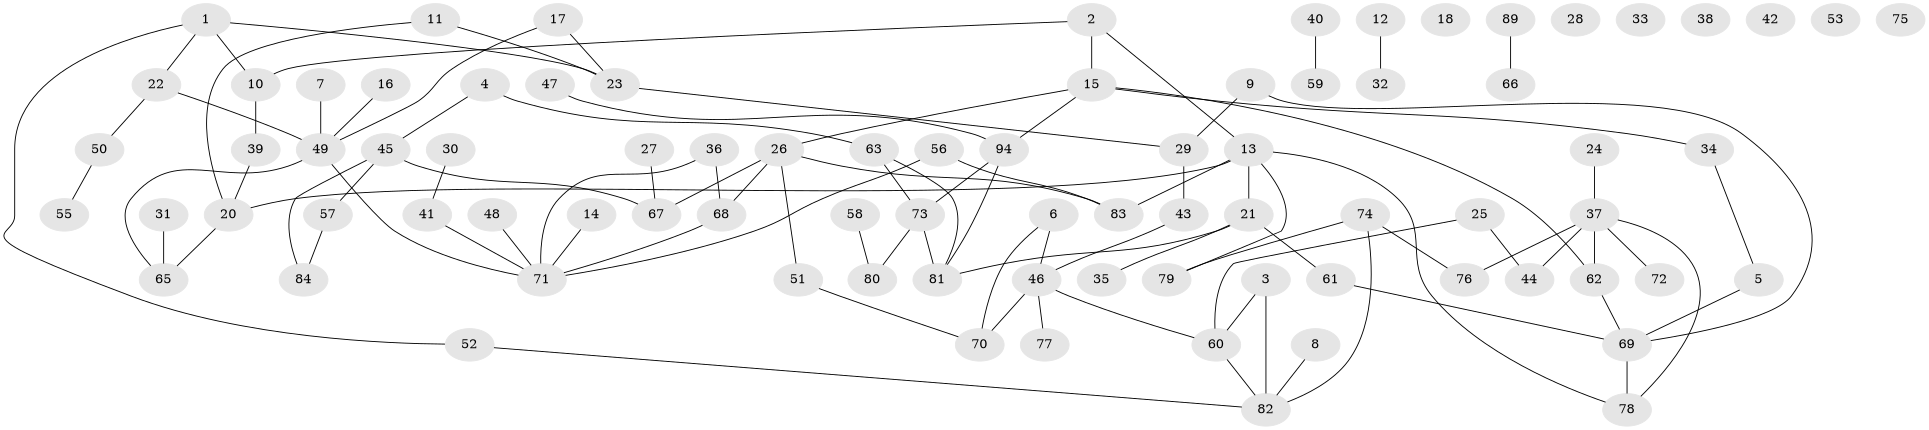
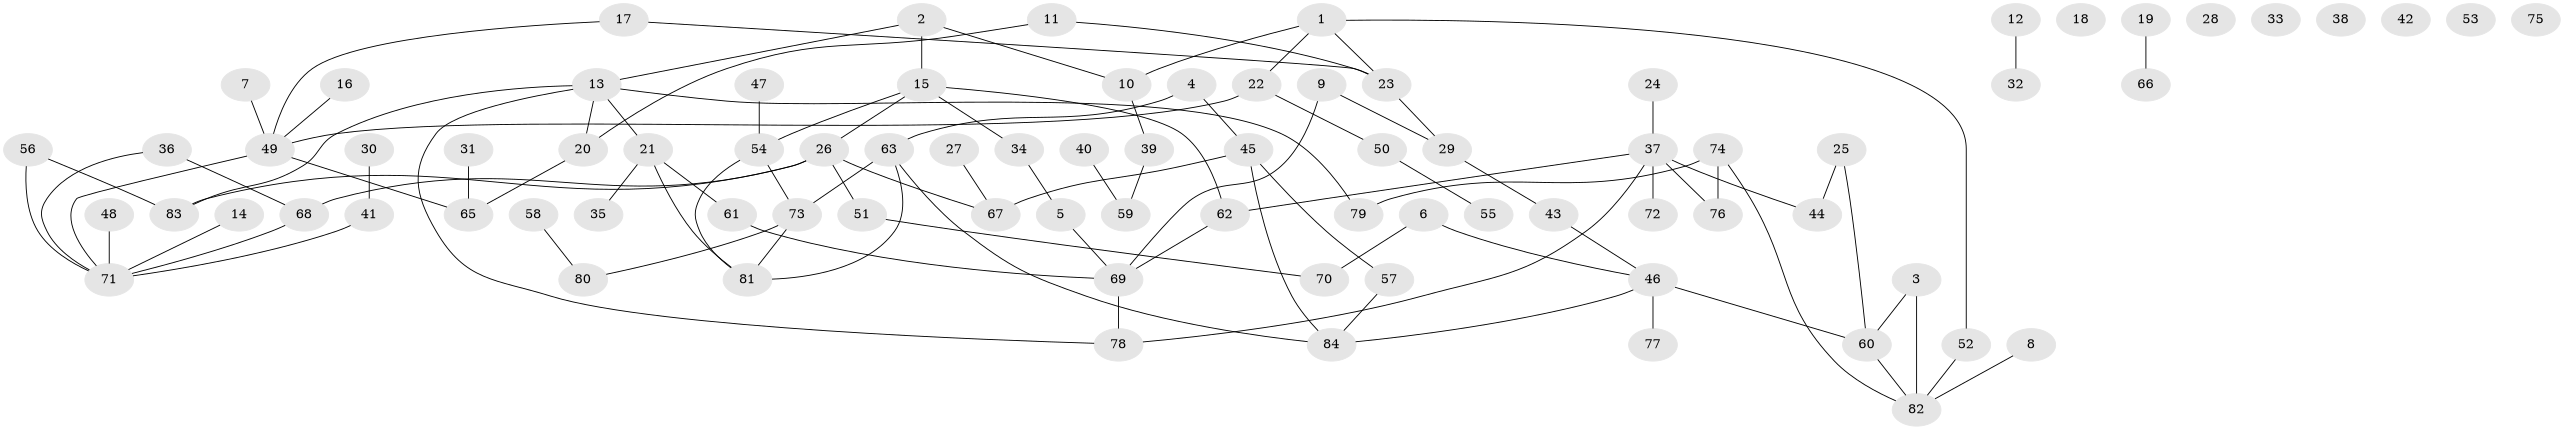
(1511, 20) -> (2146, 20)
(1004, 150) -> (759, 150)
(242, 182) -> (1138, 182)
none -> (1083, 295)
(1008, 312) -> (1496, 323)
